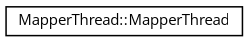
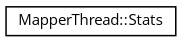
(124, 21) -> (91, 21)
